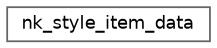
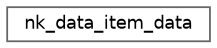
(109, 24) -> (109, 24)
